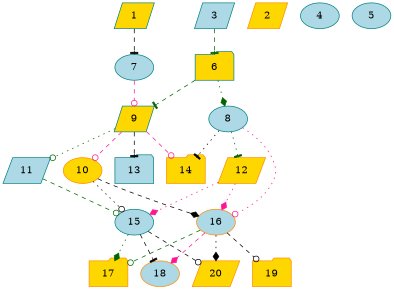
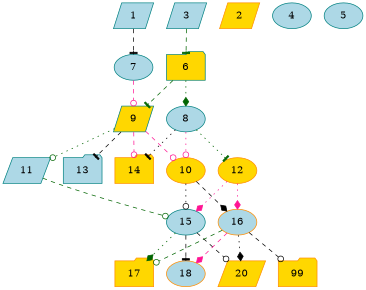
(134, 16) -> (134, 16)
(242, 171) -> (237, 171)
(276, 172) -> (186, 142)
(272, 274) -> (298, 274)
